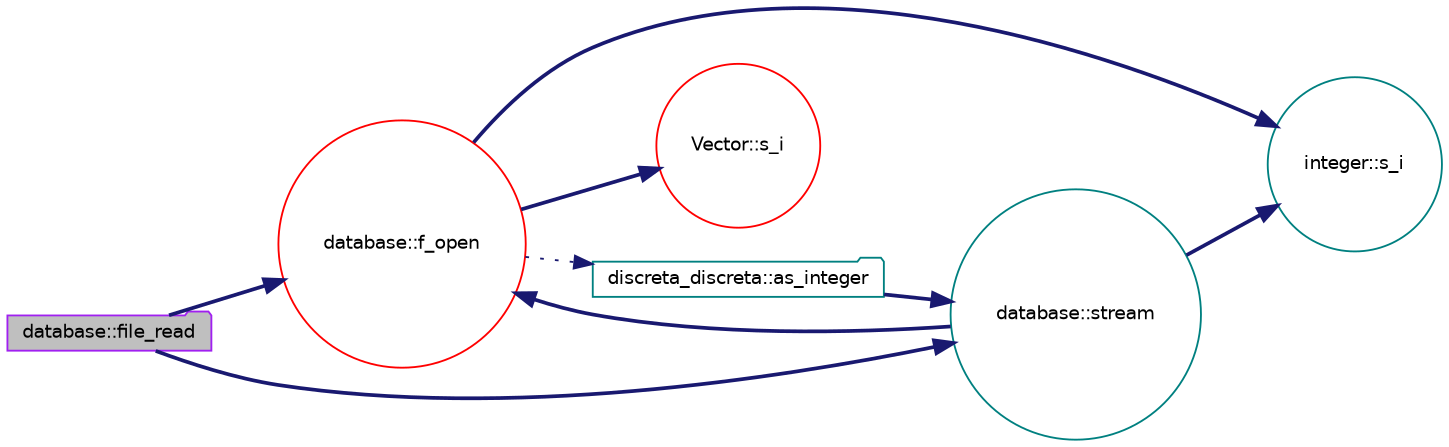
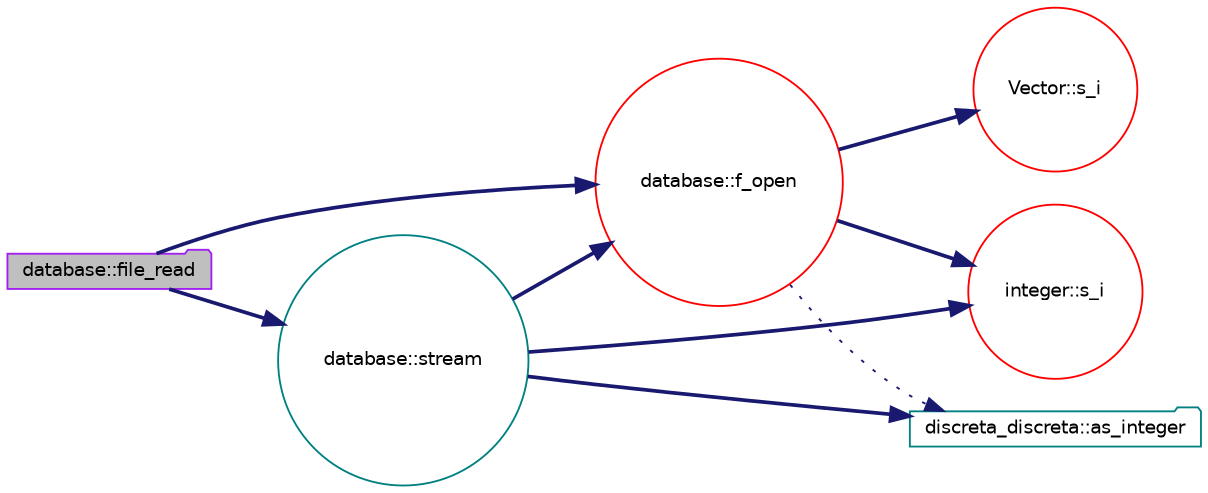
(1355, 164) -> (1055, 292)
(908, 297) -> (709, 397)
